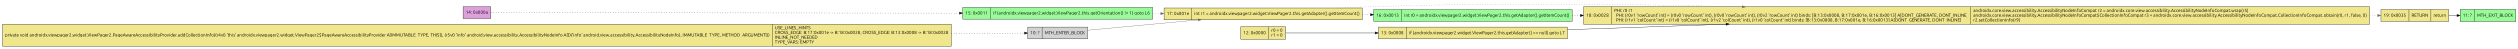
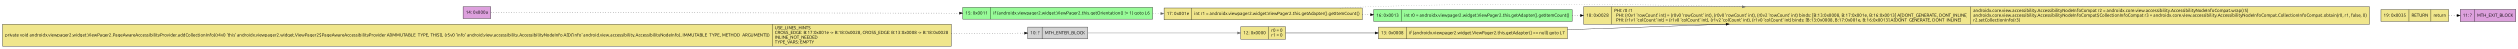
(2374, 15) -> none
(2453, 15) -> (2453, 15)
(2488, 15) -> (2488, 15)
(1997, 20) -> (1997, 20)
(1143, 25) -> (1163, 33)
